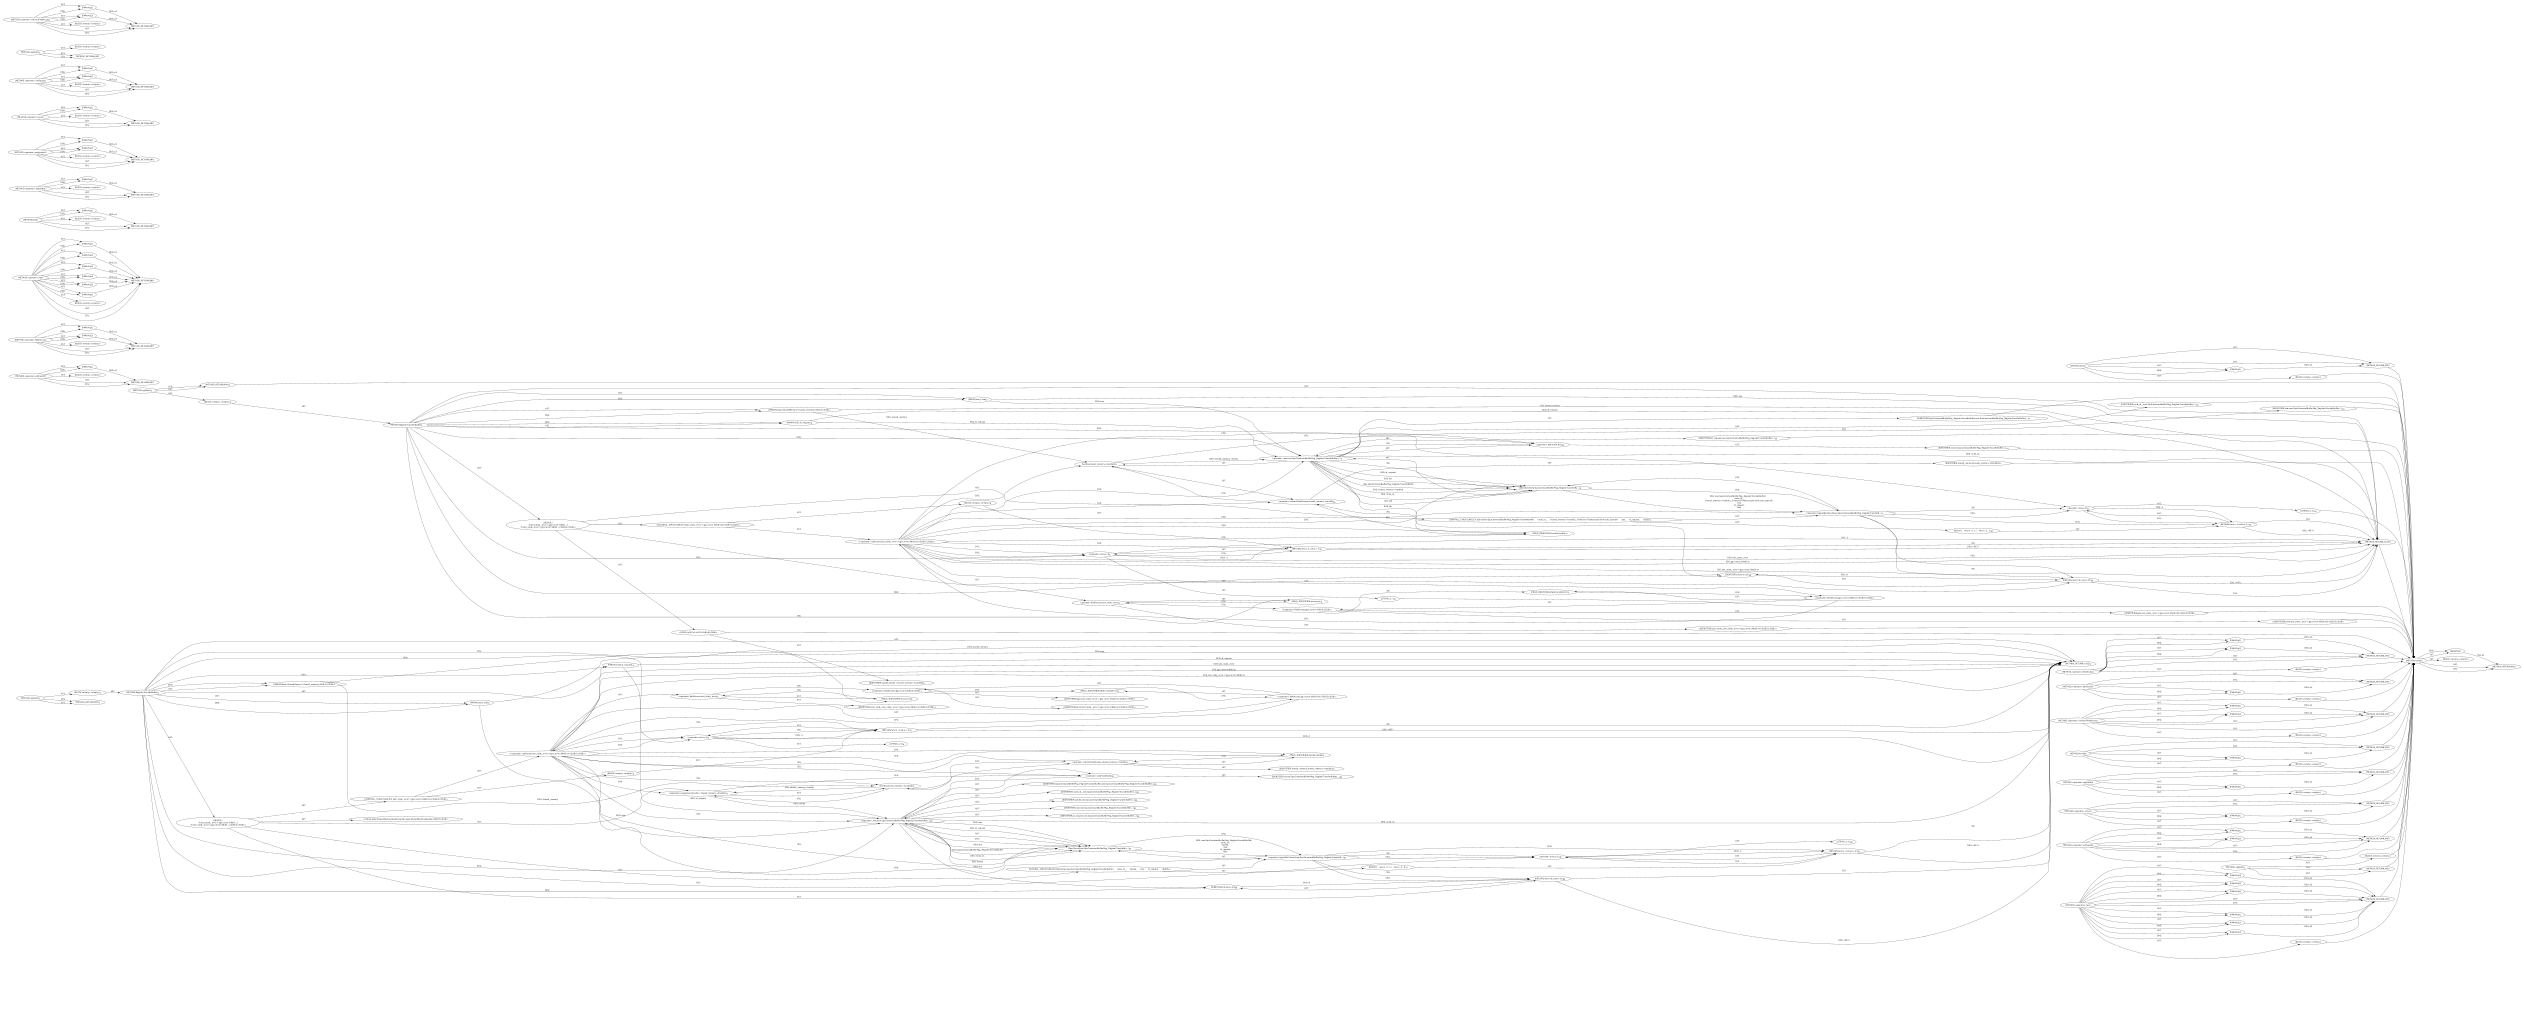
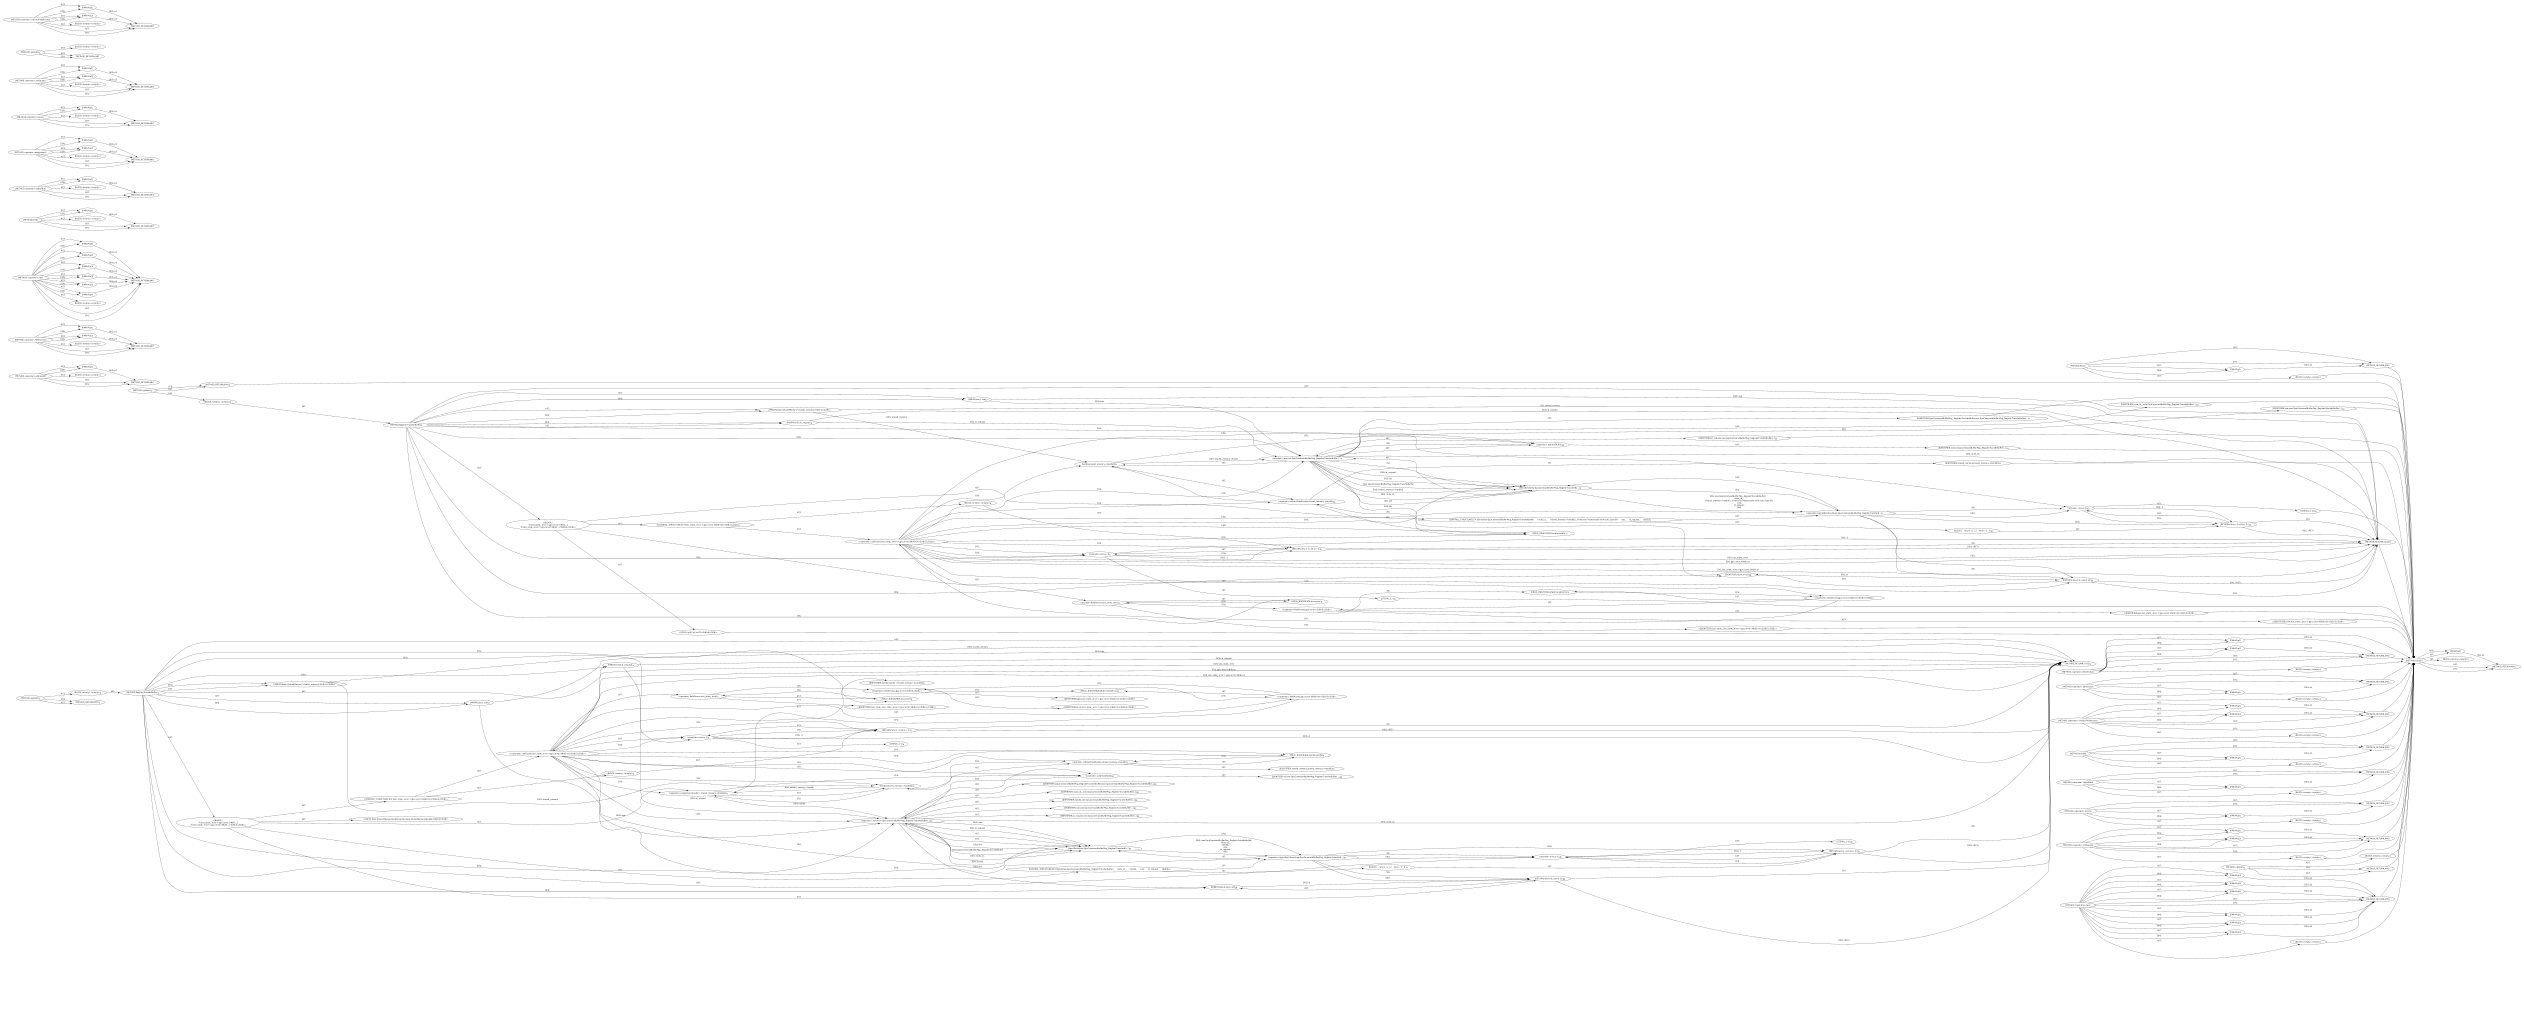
(799, 656) -> (791, 714)
